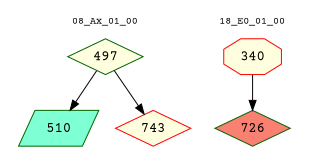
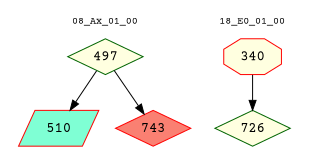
(59, 128) -> (59, 128)
(153, 128) -> (153, 128)
(253, 128) -> (253, 128)
